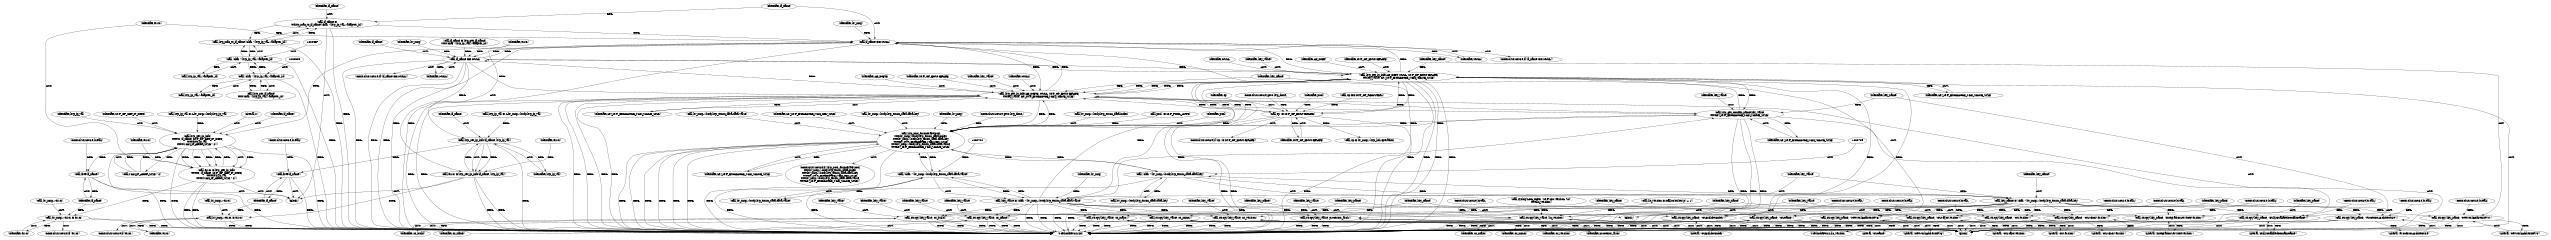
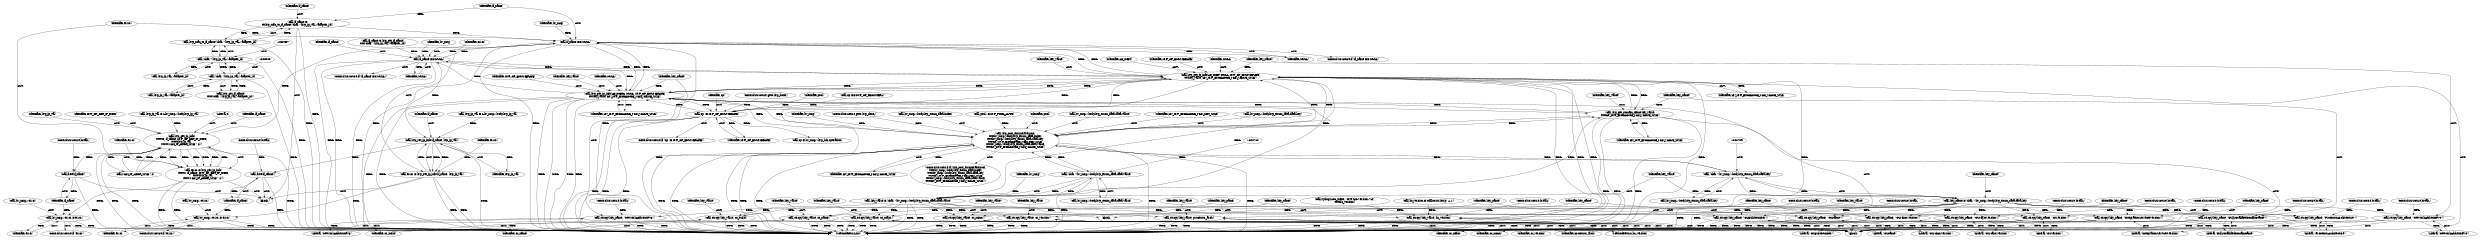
(875, 77) -> none
(886, 189) -> none
